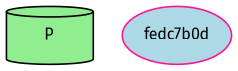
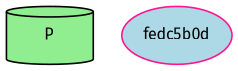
(177, 35) -> (177, 35)
